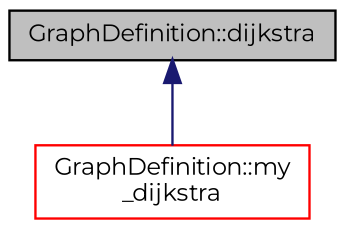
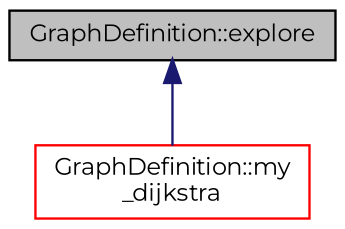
(172, 35) -> (172, 35)
